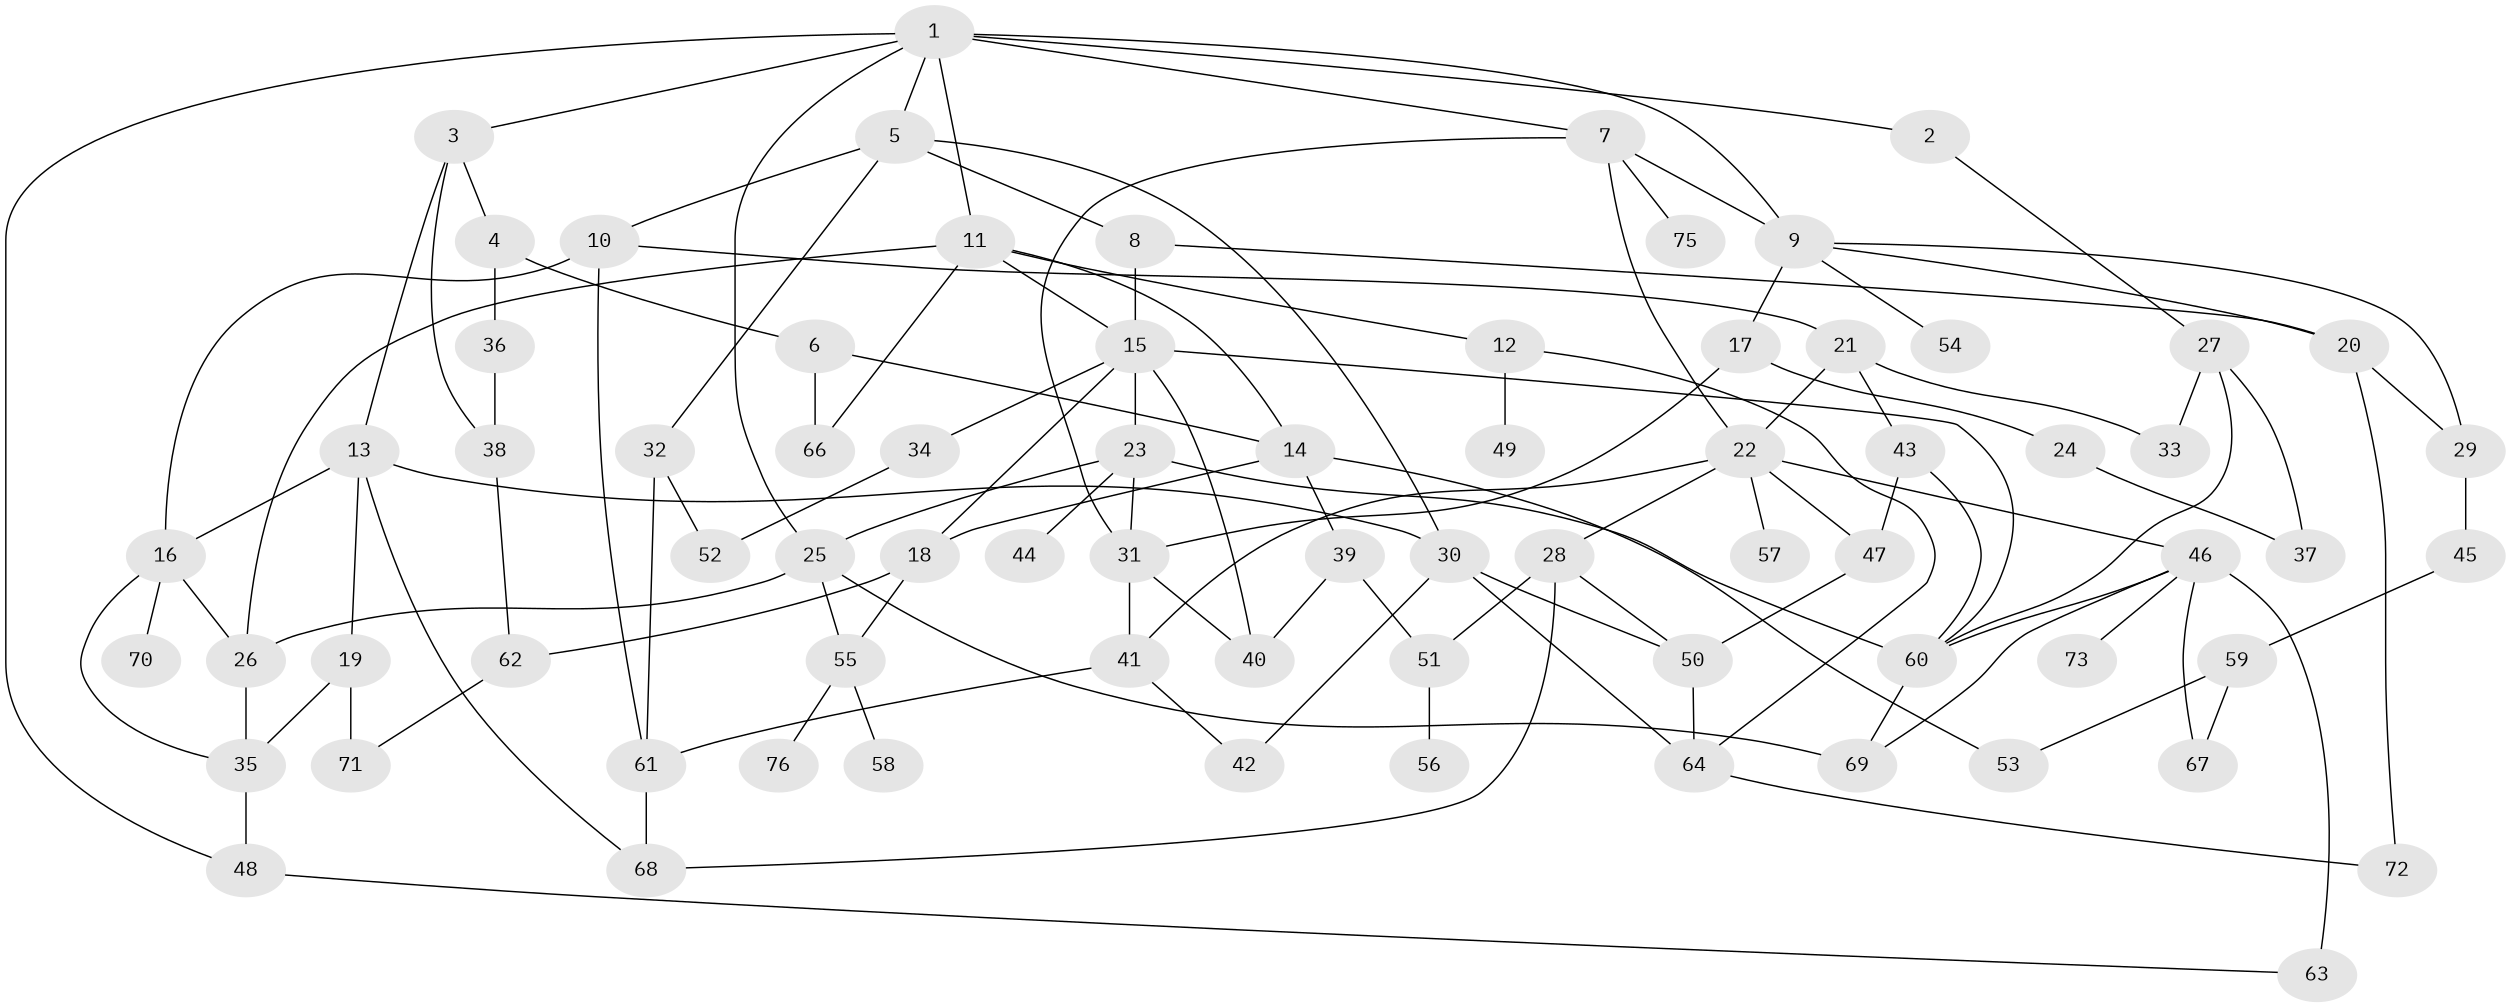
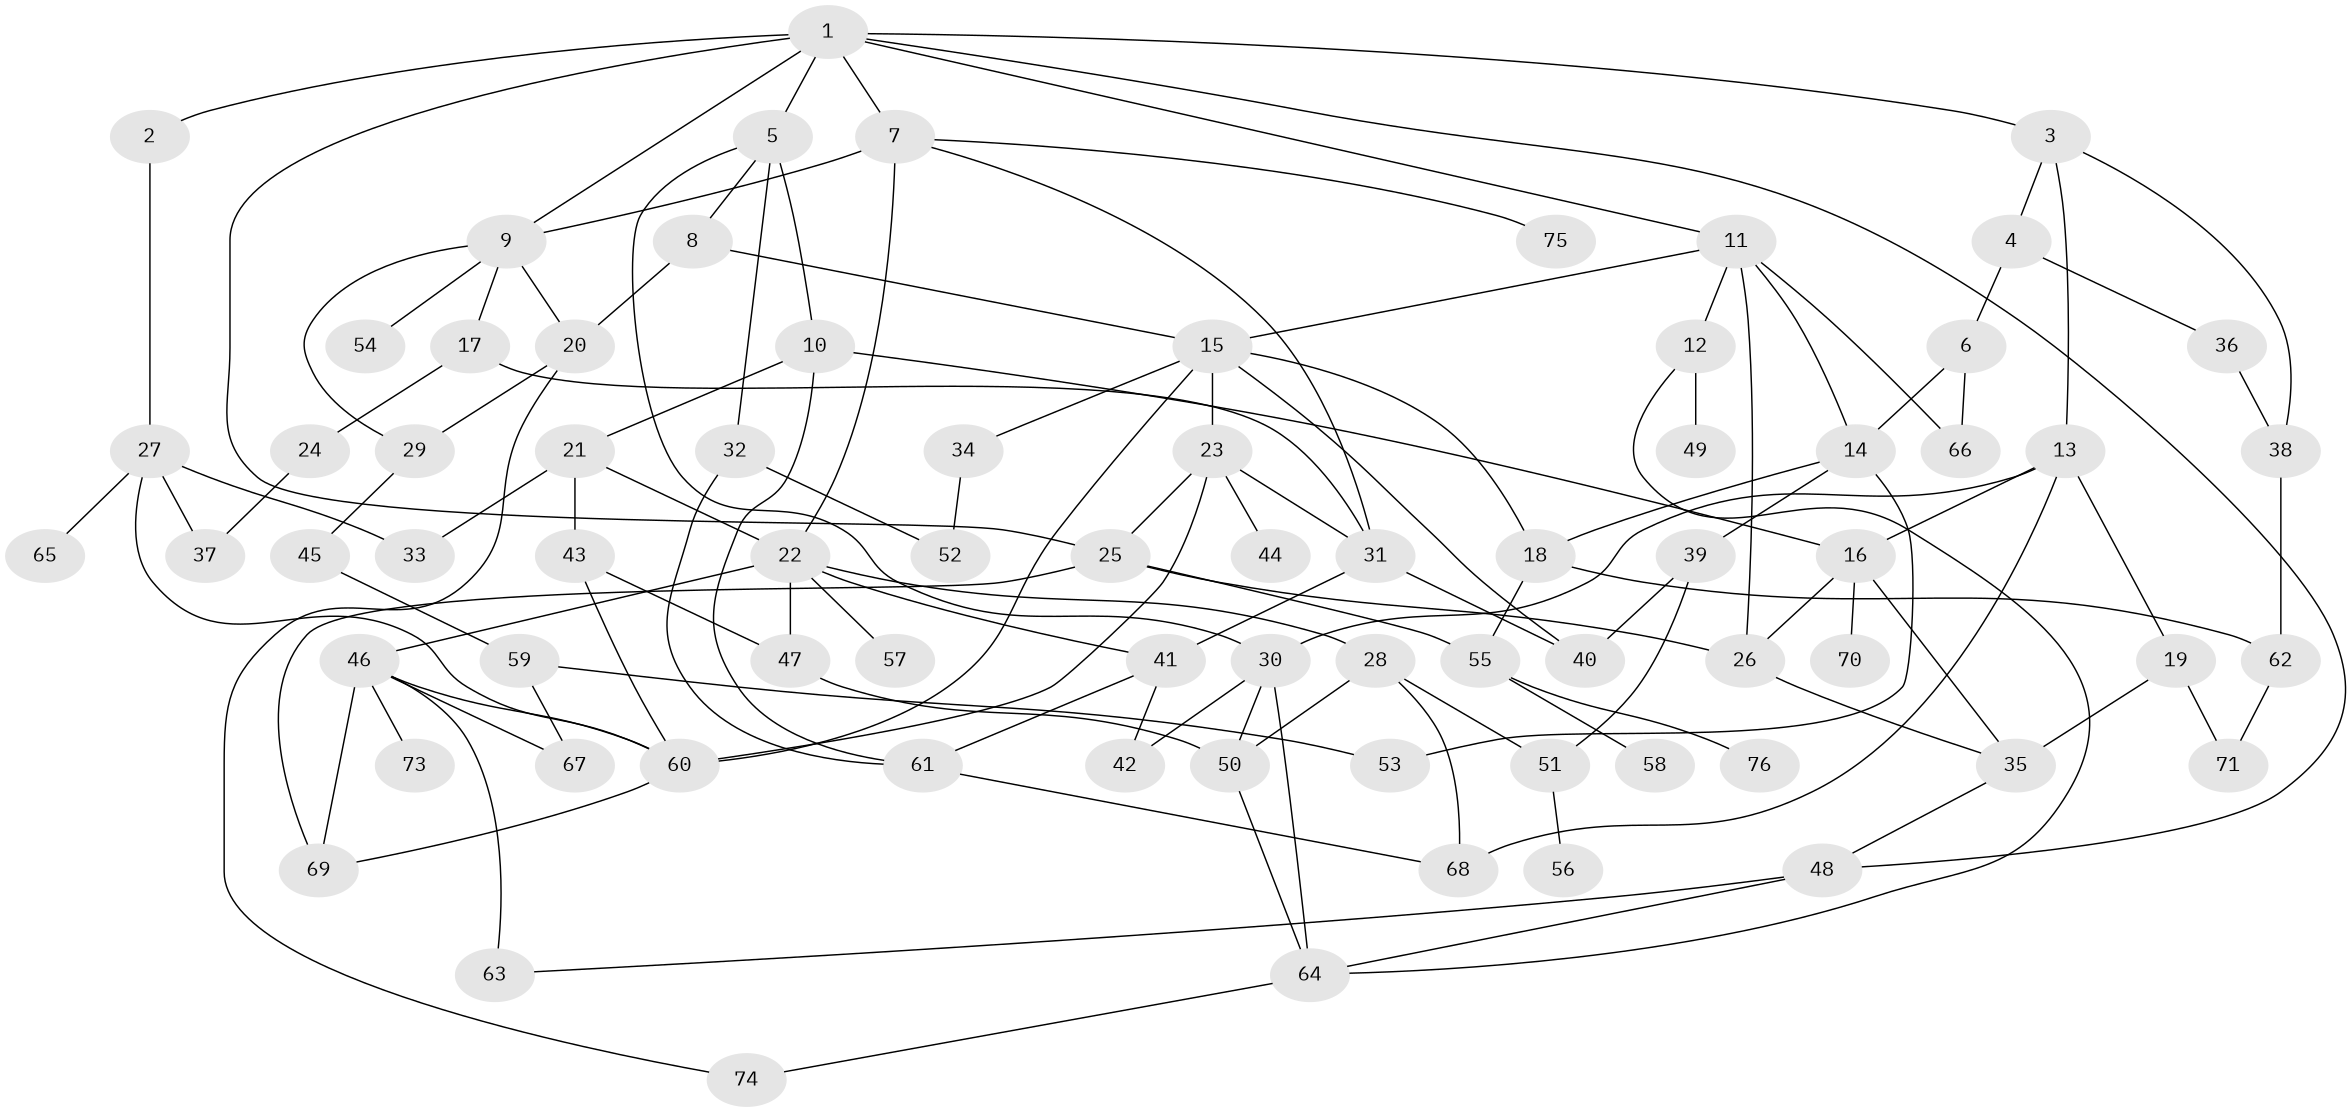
none -> (45, 556)
(2397, 870) -> (747, 1080)
none -> (1566, 923)
